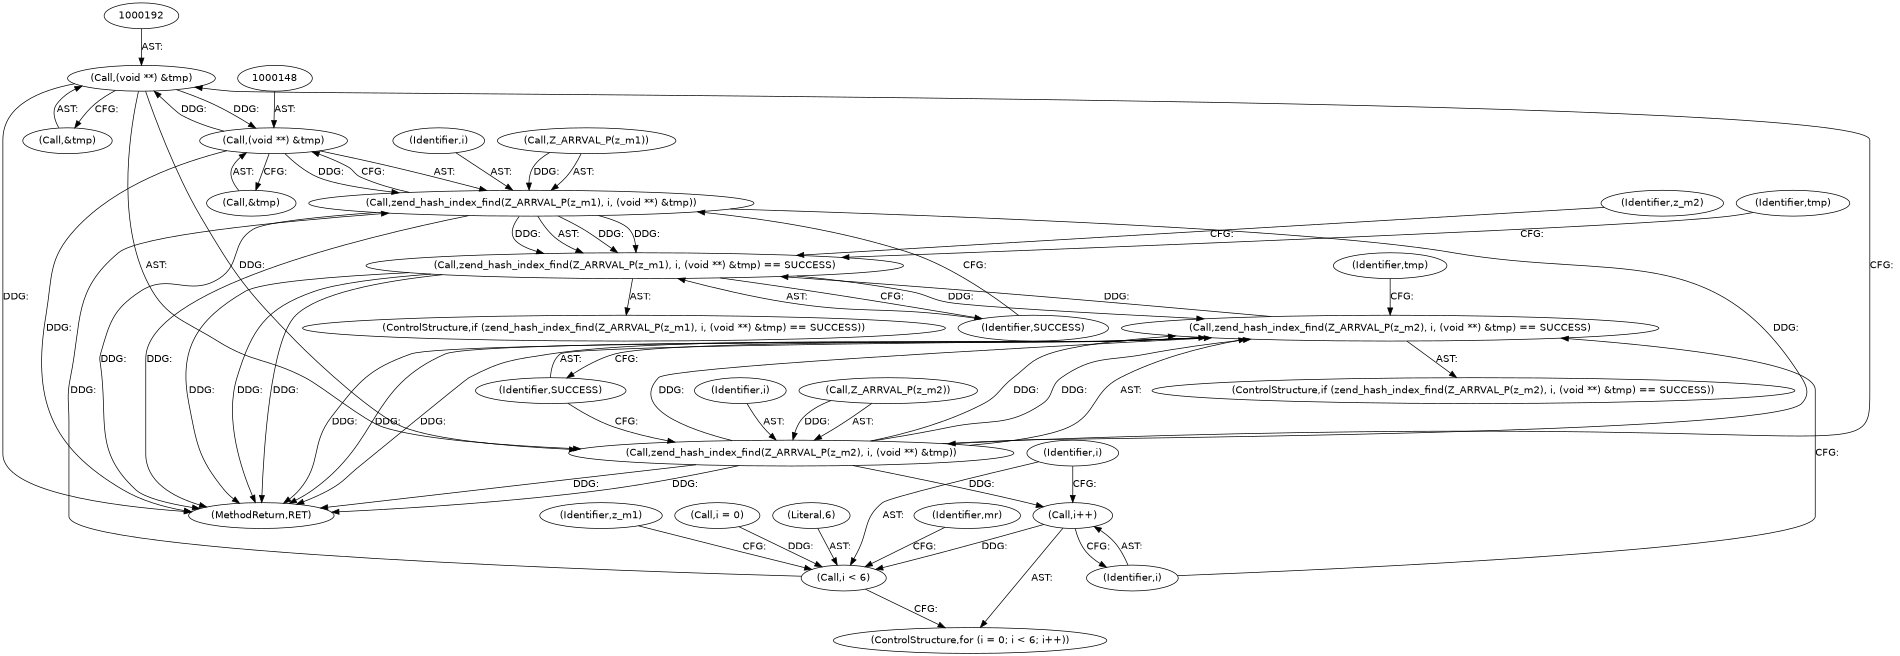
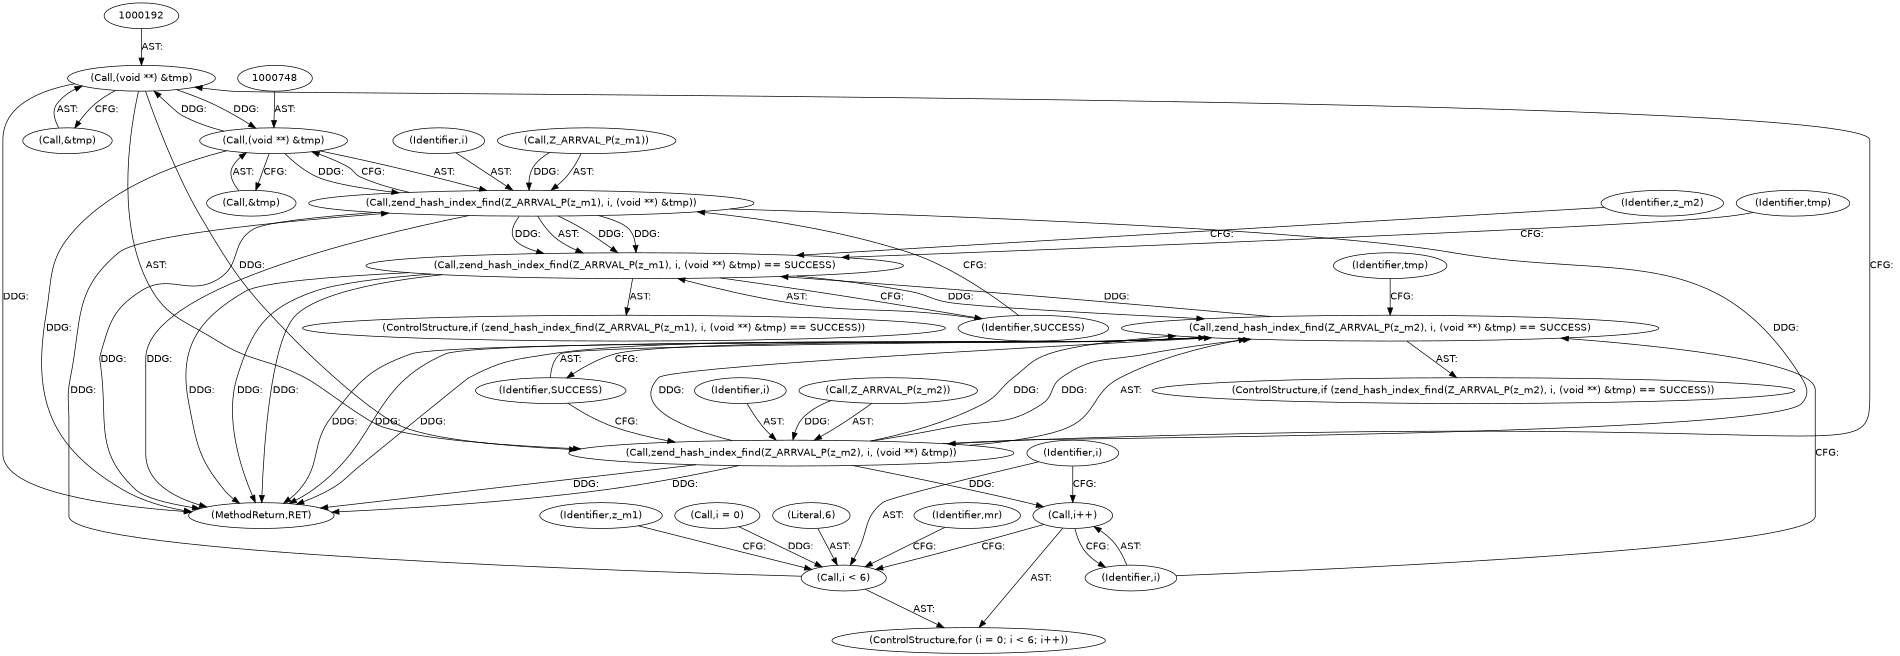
(275, 78) -> (275, 78)
(996, 547) -> (995, 547)
(928, 609) -> (926, 609)
